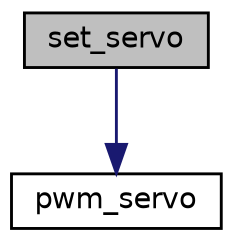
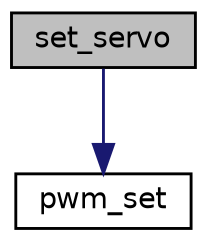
(116, 201) -> (103, 201)
